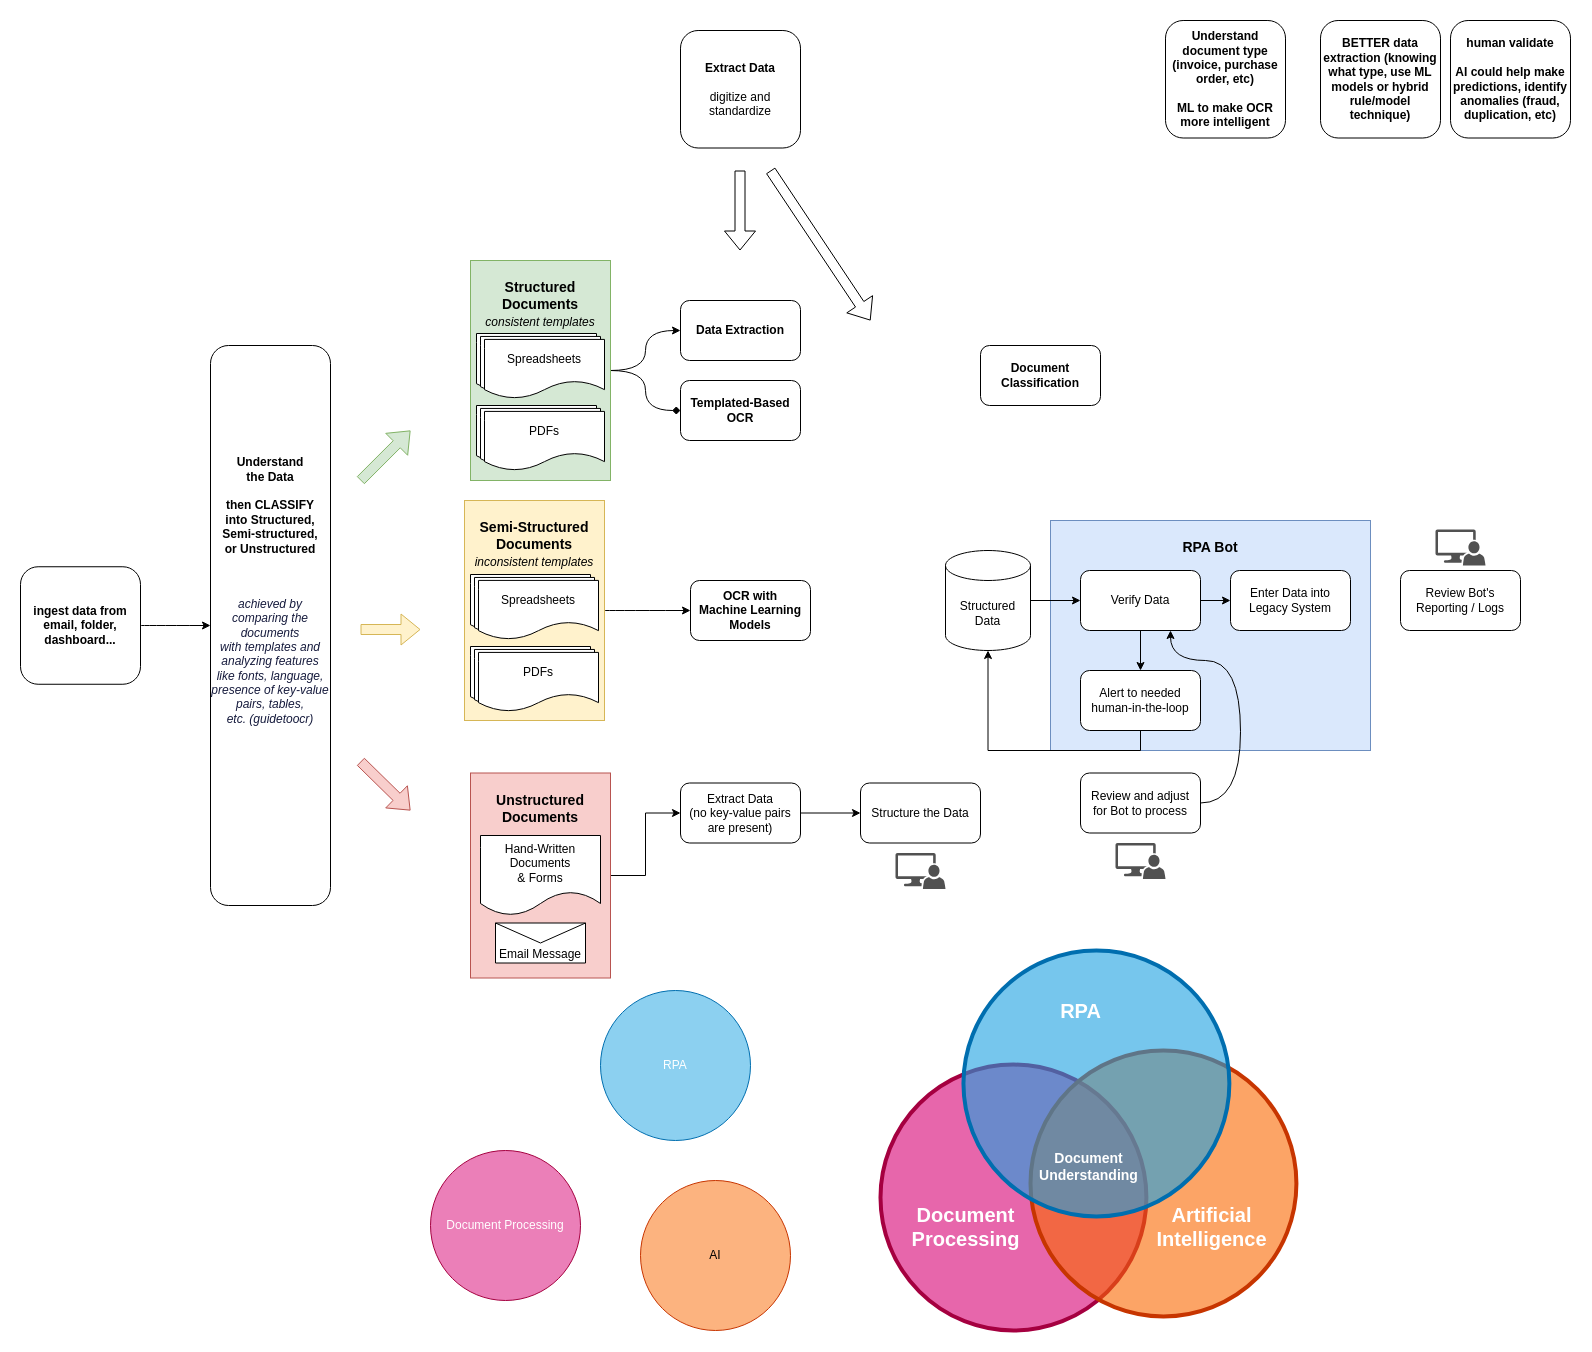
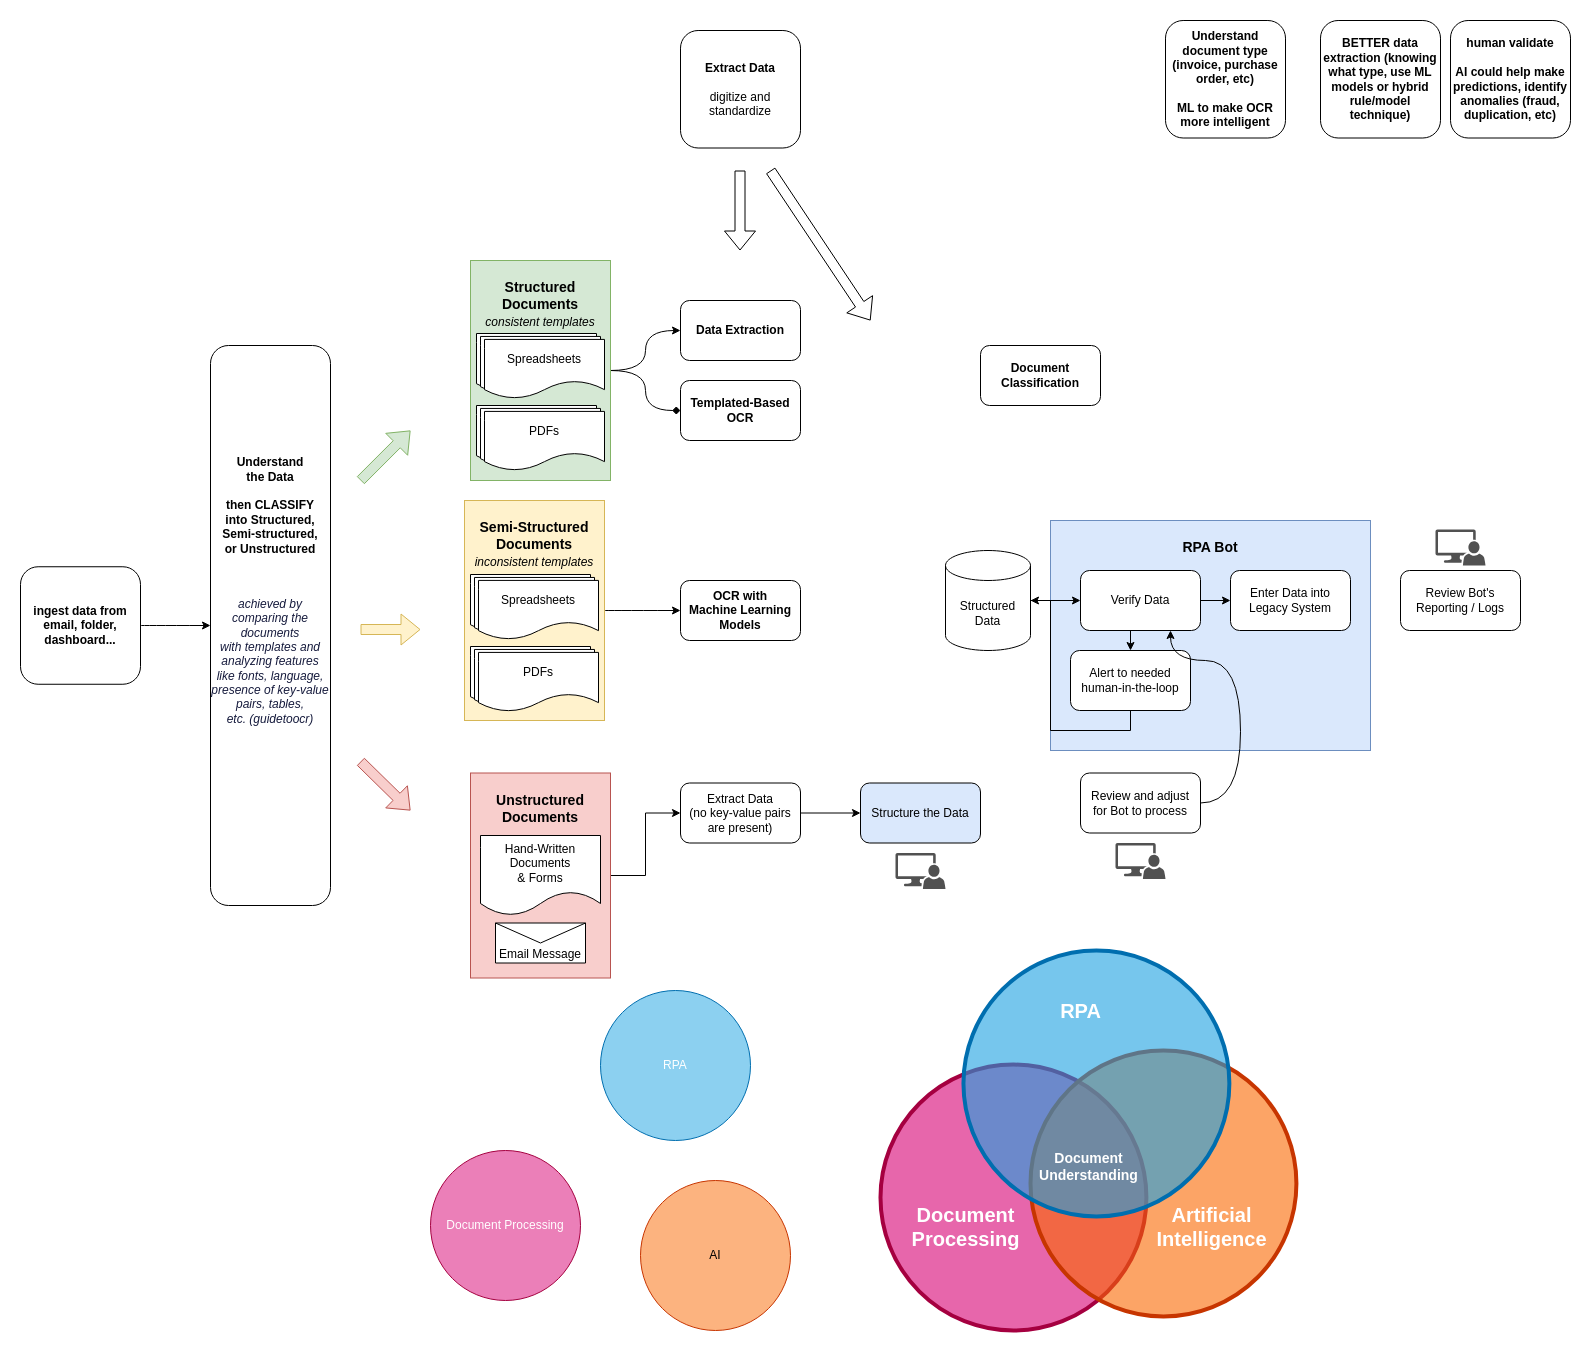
(751, 611) -> (741, 611)
(1141, 701) -> (1131, 681)
(921, 813) -> (921, 813)
